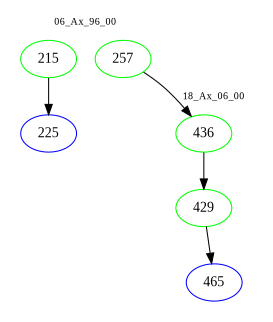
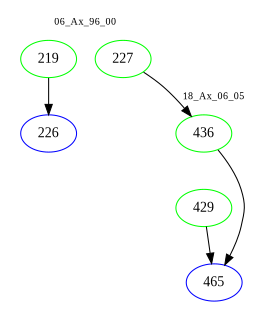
(49, 59) -> (49, 59)
(123, 59) -> (123, 59)
(214, 97) -> (214, 97)
(49, 133) -> (49, 133)
(204, 166) -> (244, 201)
